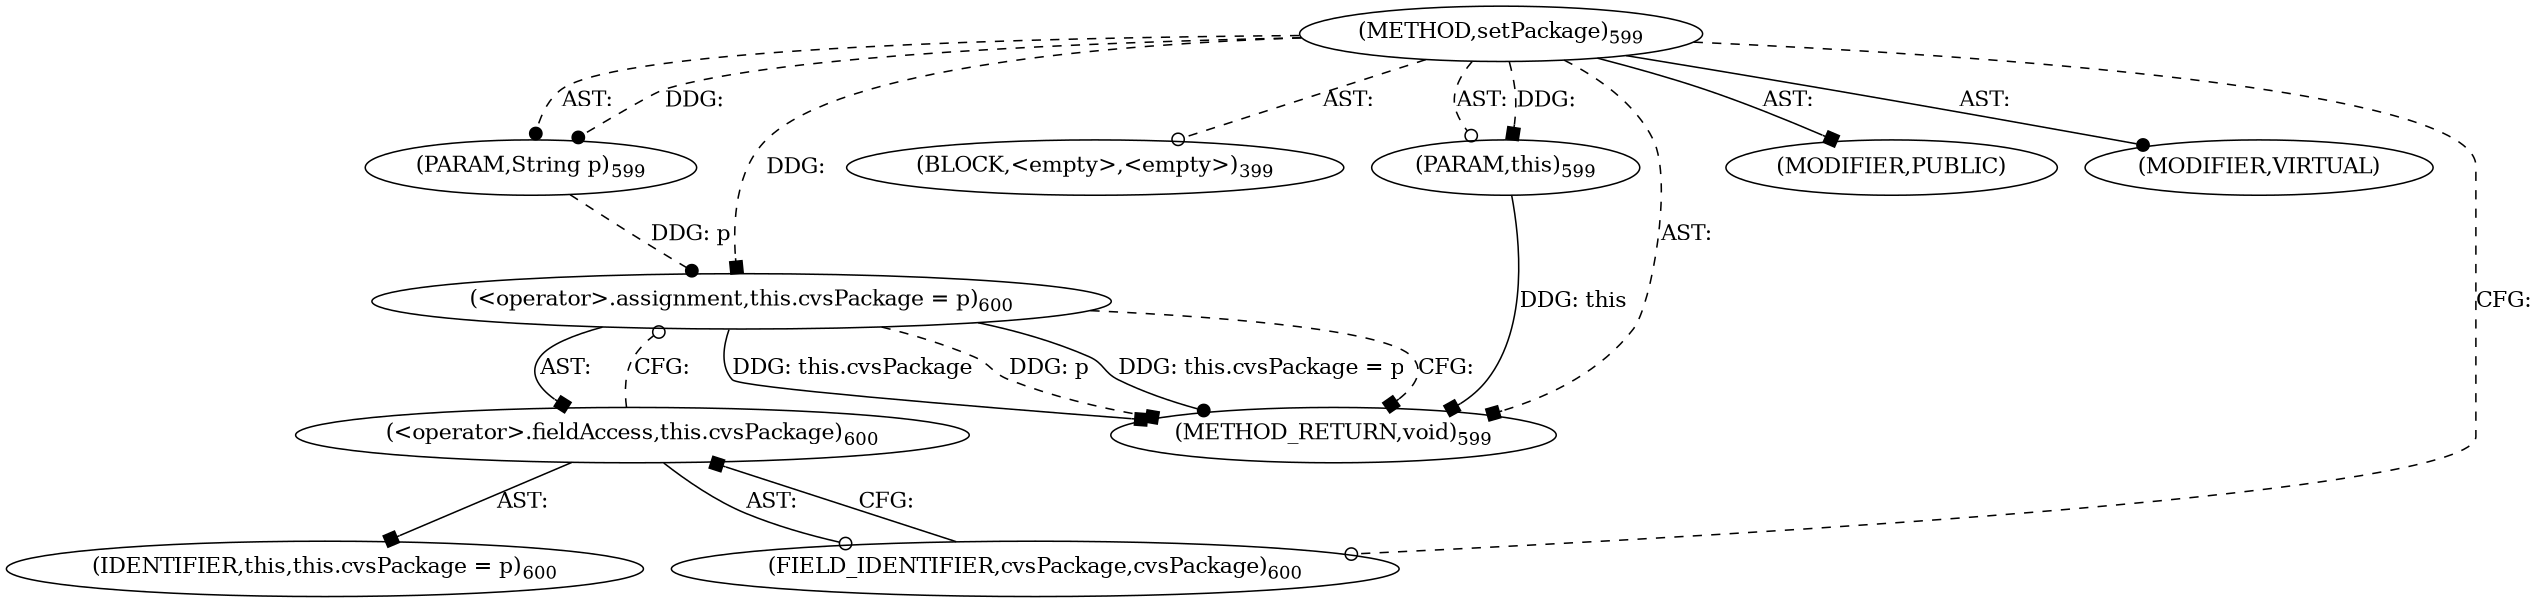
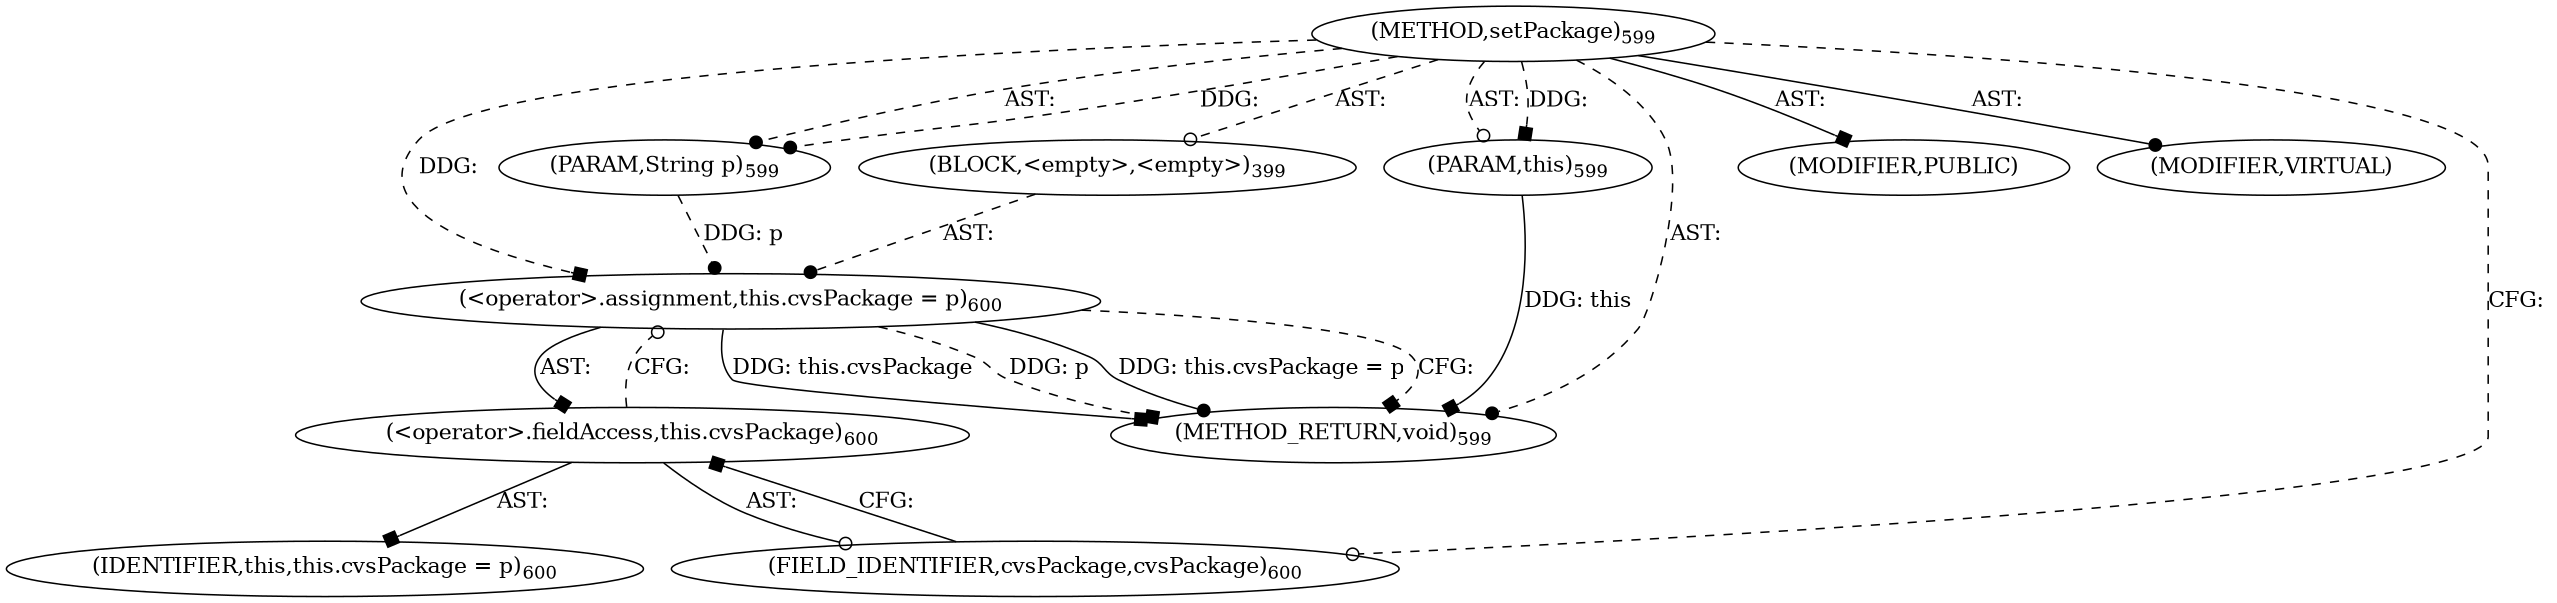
none -> (926, 232)
(1656, 253) -> (1662, 257)
